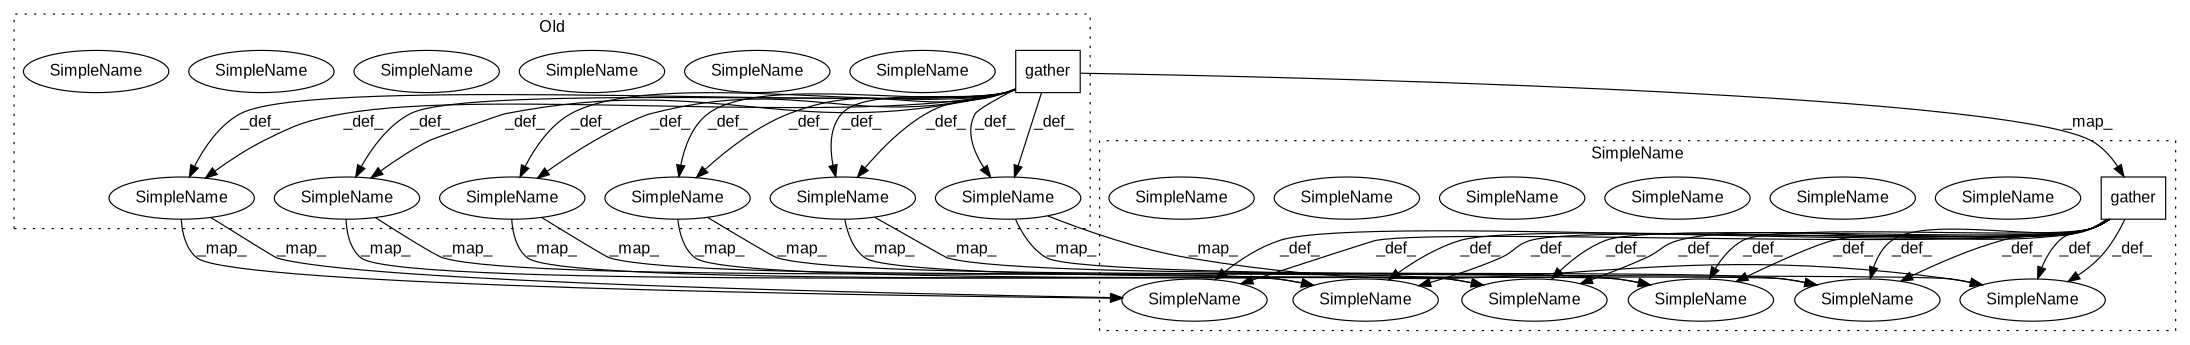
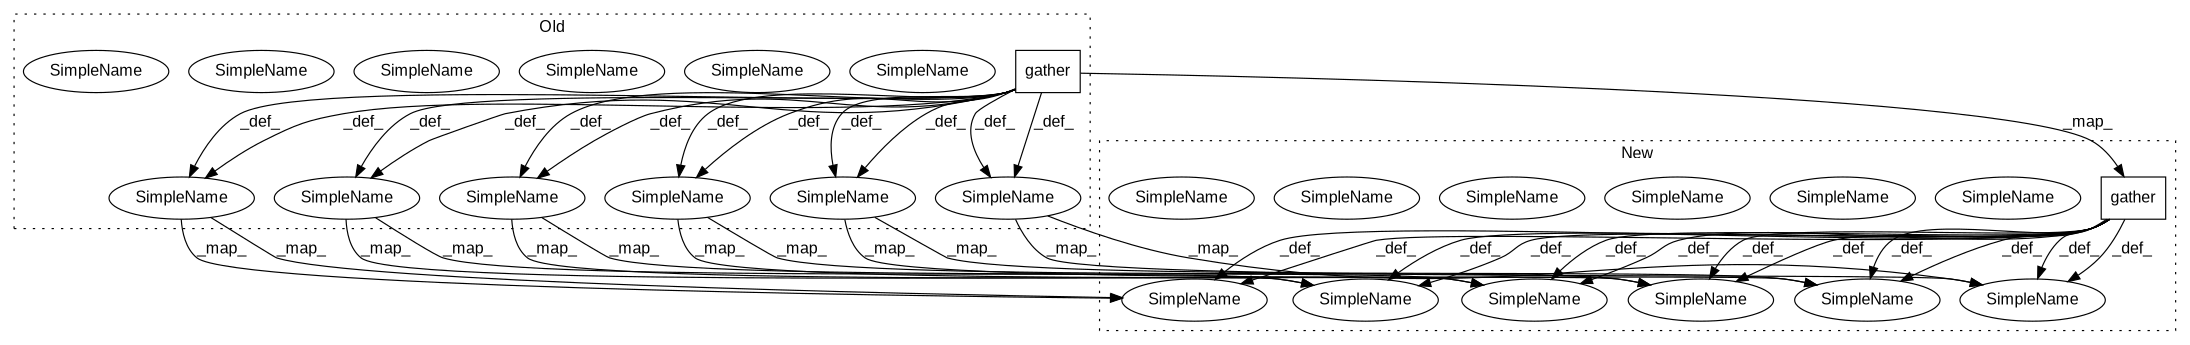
(1638, 154) -> (1638, 154)
